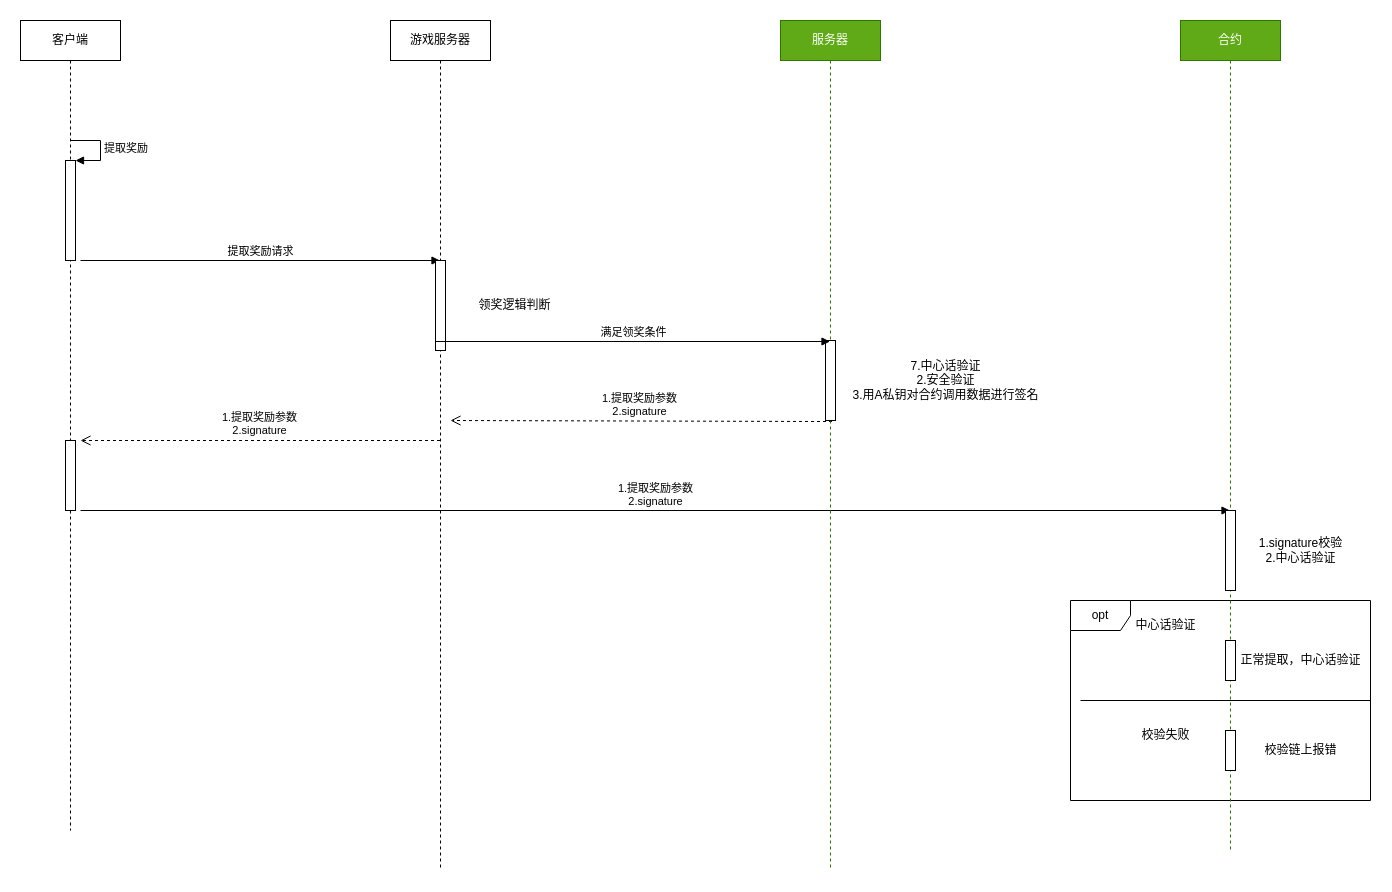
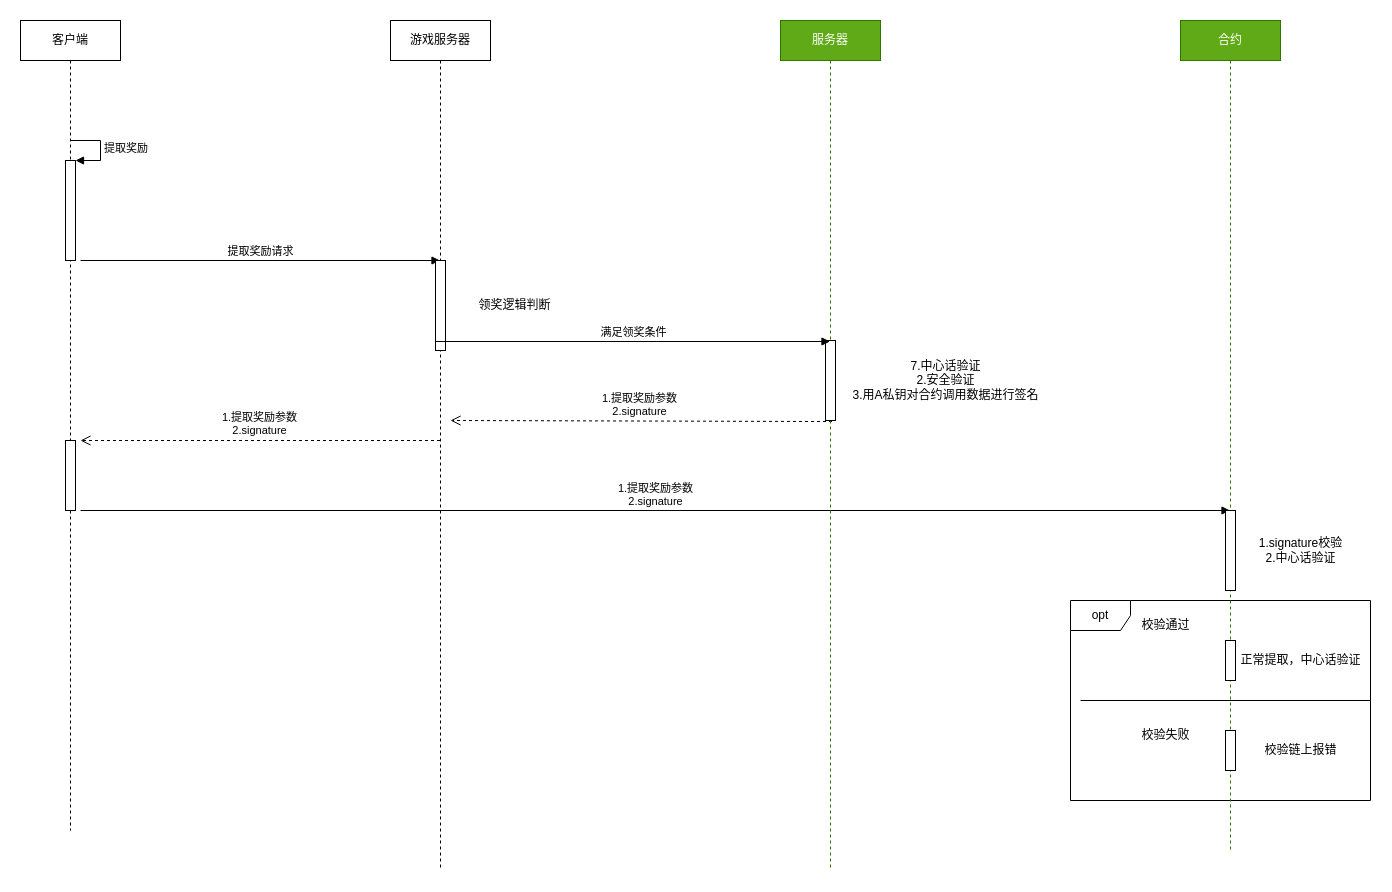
(1166, 626) -> (1166, 626)
